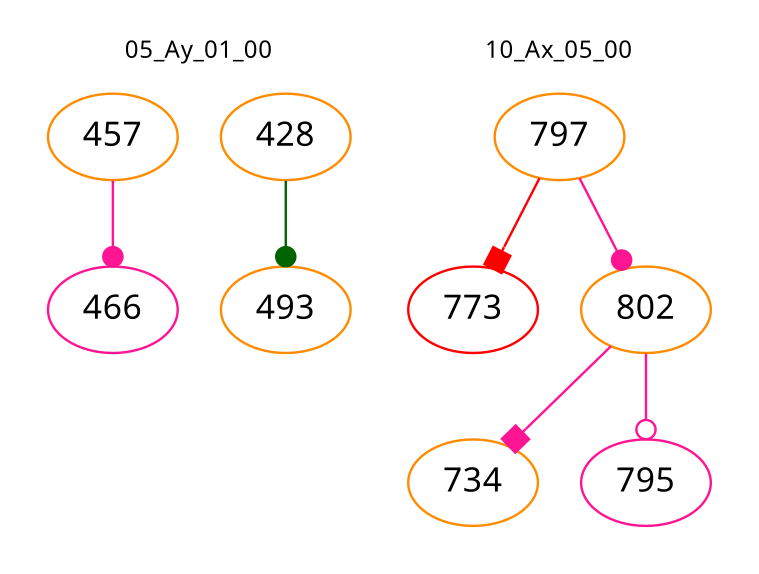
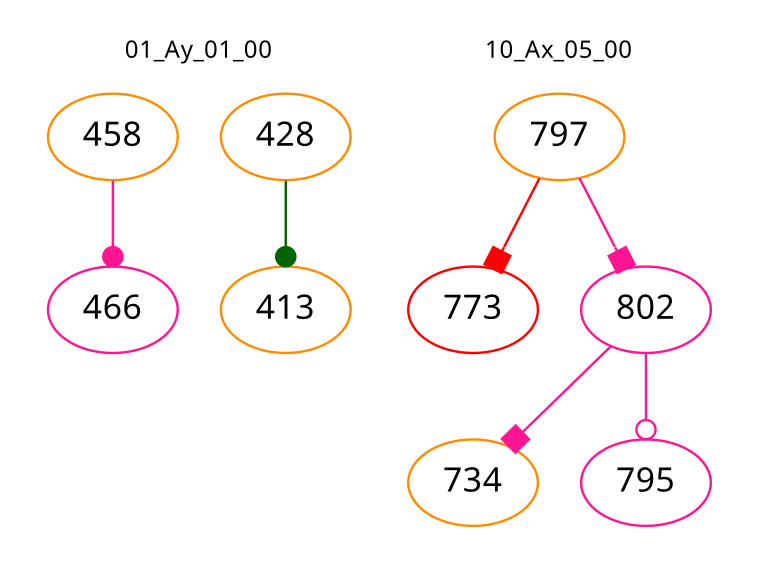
(199, 52) -> (199, 52)
(113, 137) -> (113, 137)
(598, 215) -> (597, 213)
(286, 310) -> (286, 310)
(646, 310) -> (646, 310)
